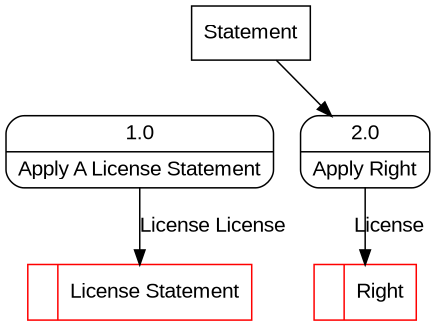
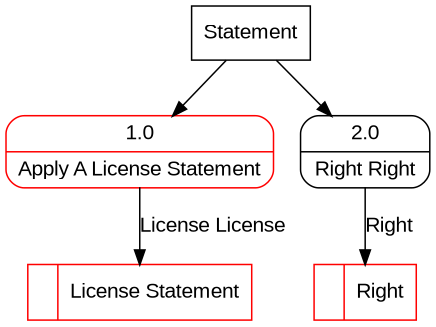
none -> (205, 83)
(140, 152) -> (140, 152)
(365, 169) -> (365, 169)
(389, 226) -> (389, 226)
